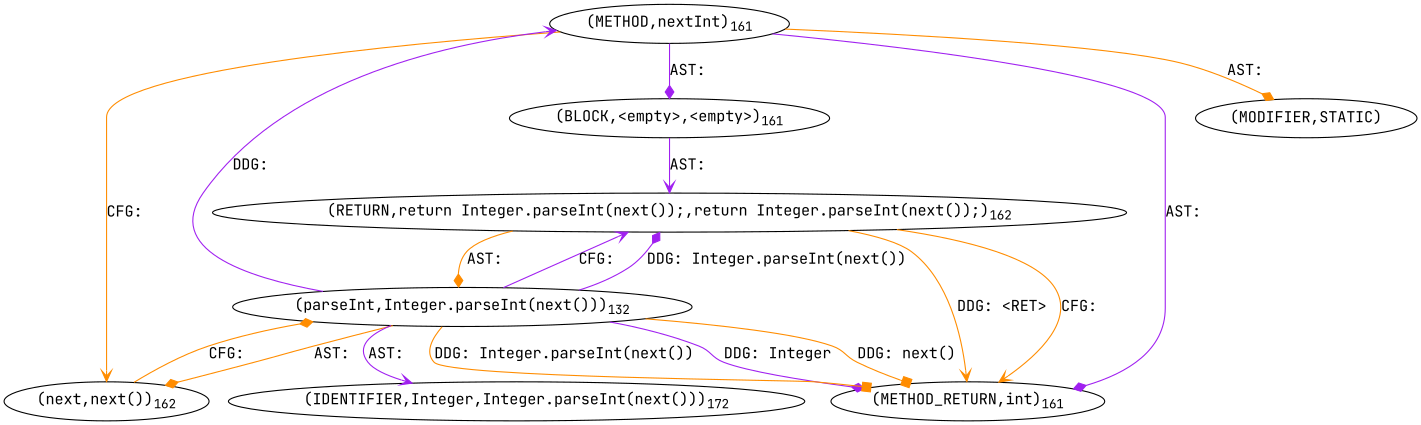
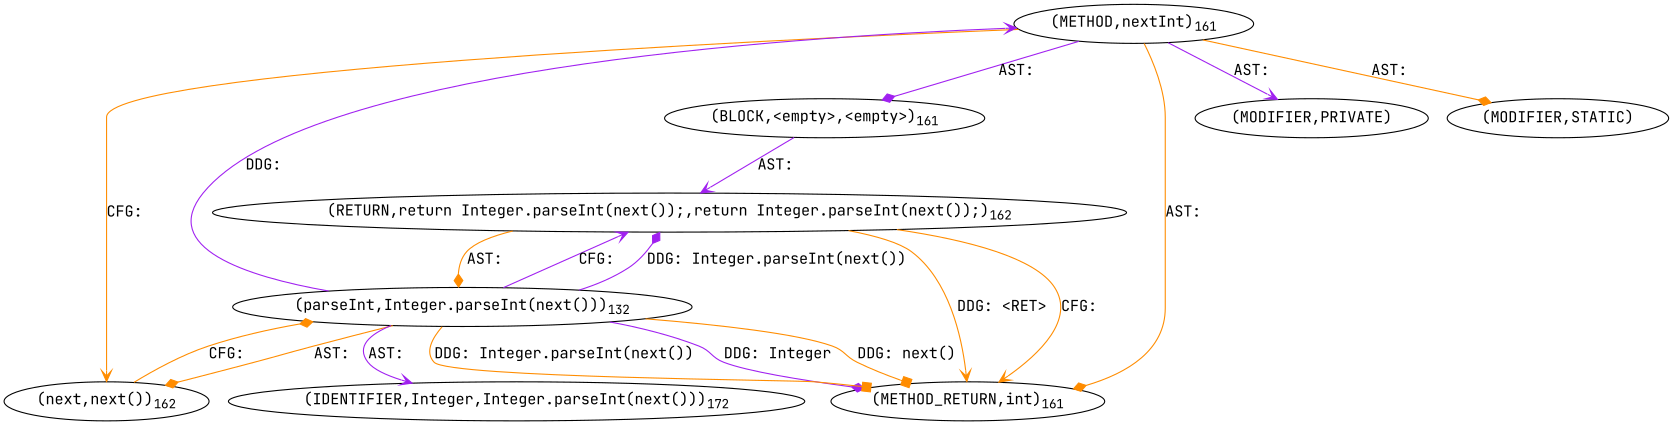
(1126, 90) -> (1165, 234)
none -> (1312, 118)
